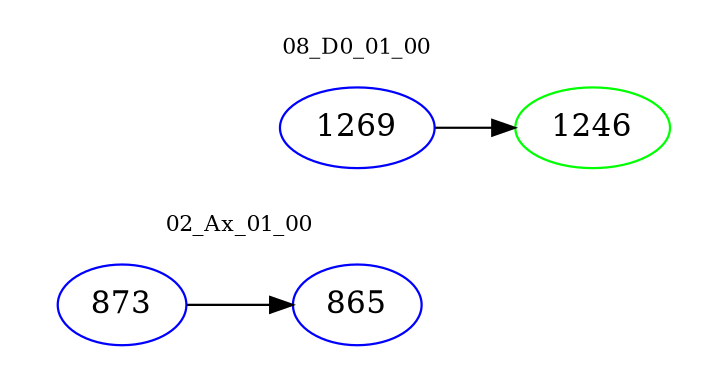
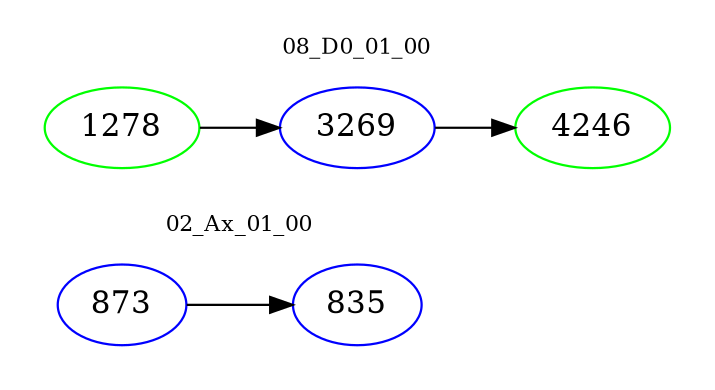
none -> (122, 128)
(357, 128) -> (357, 128)
(593, 128) -> (593, 128)
(357, 305) -> (357, 305)
